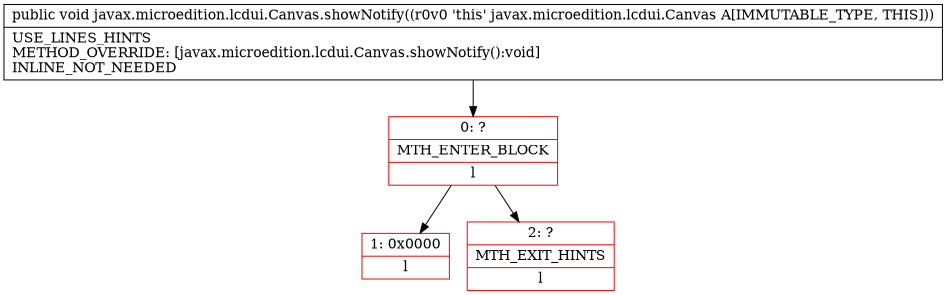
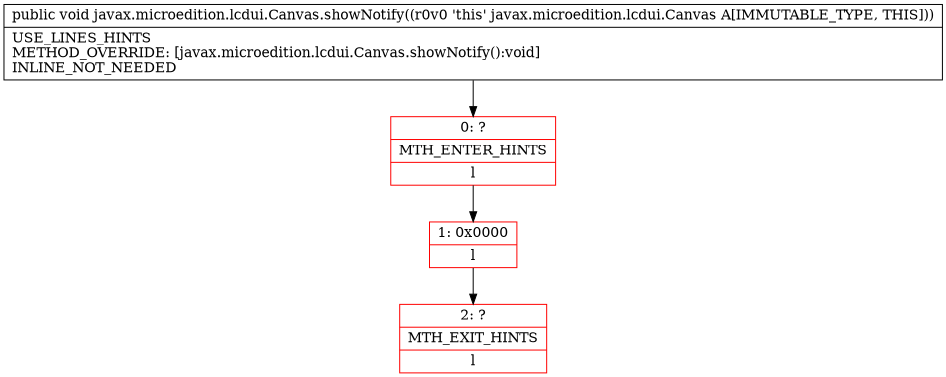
(473, 150) -> (473, 150)
(504, 199) -> (473, 281)
